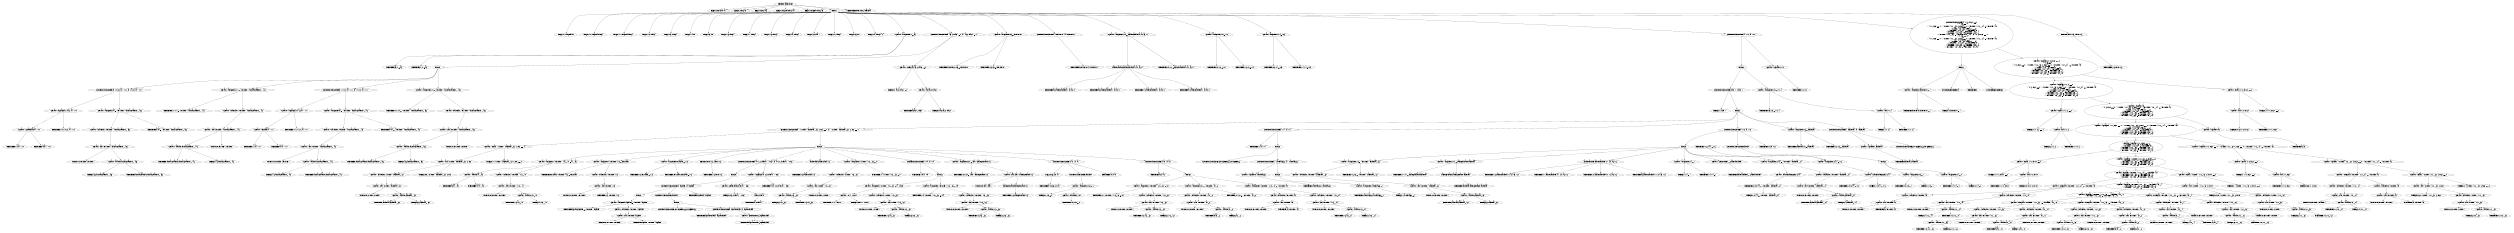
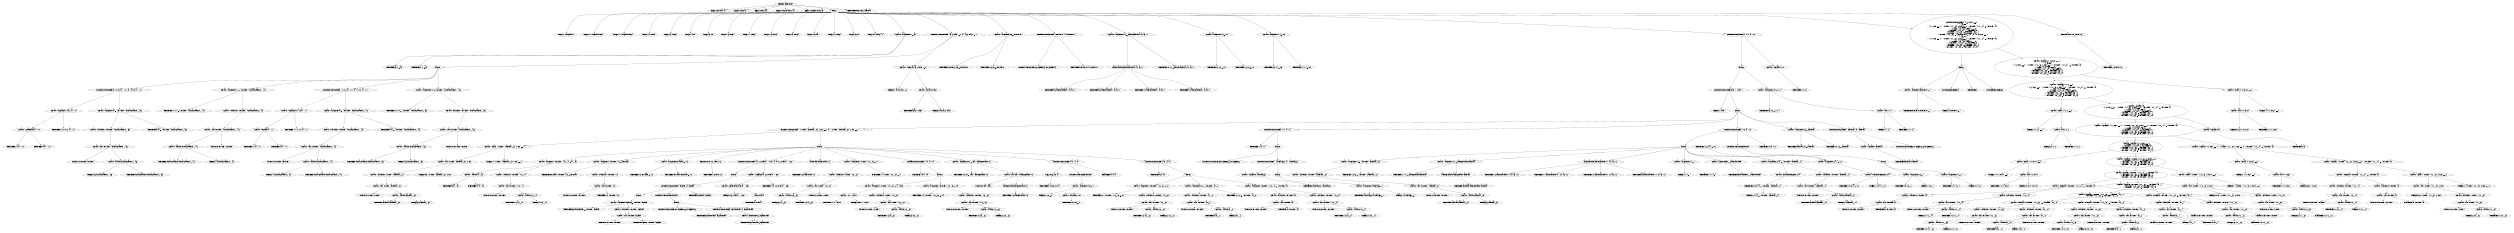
none -> (1037, 67)
